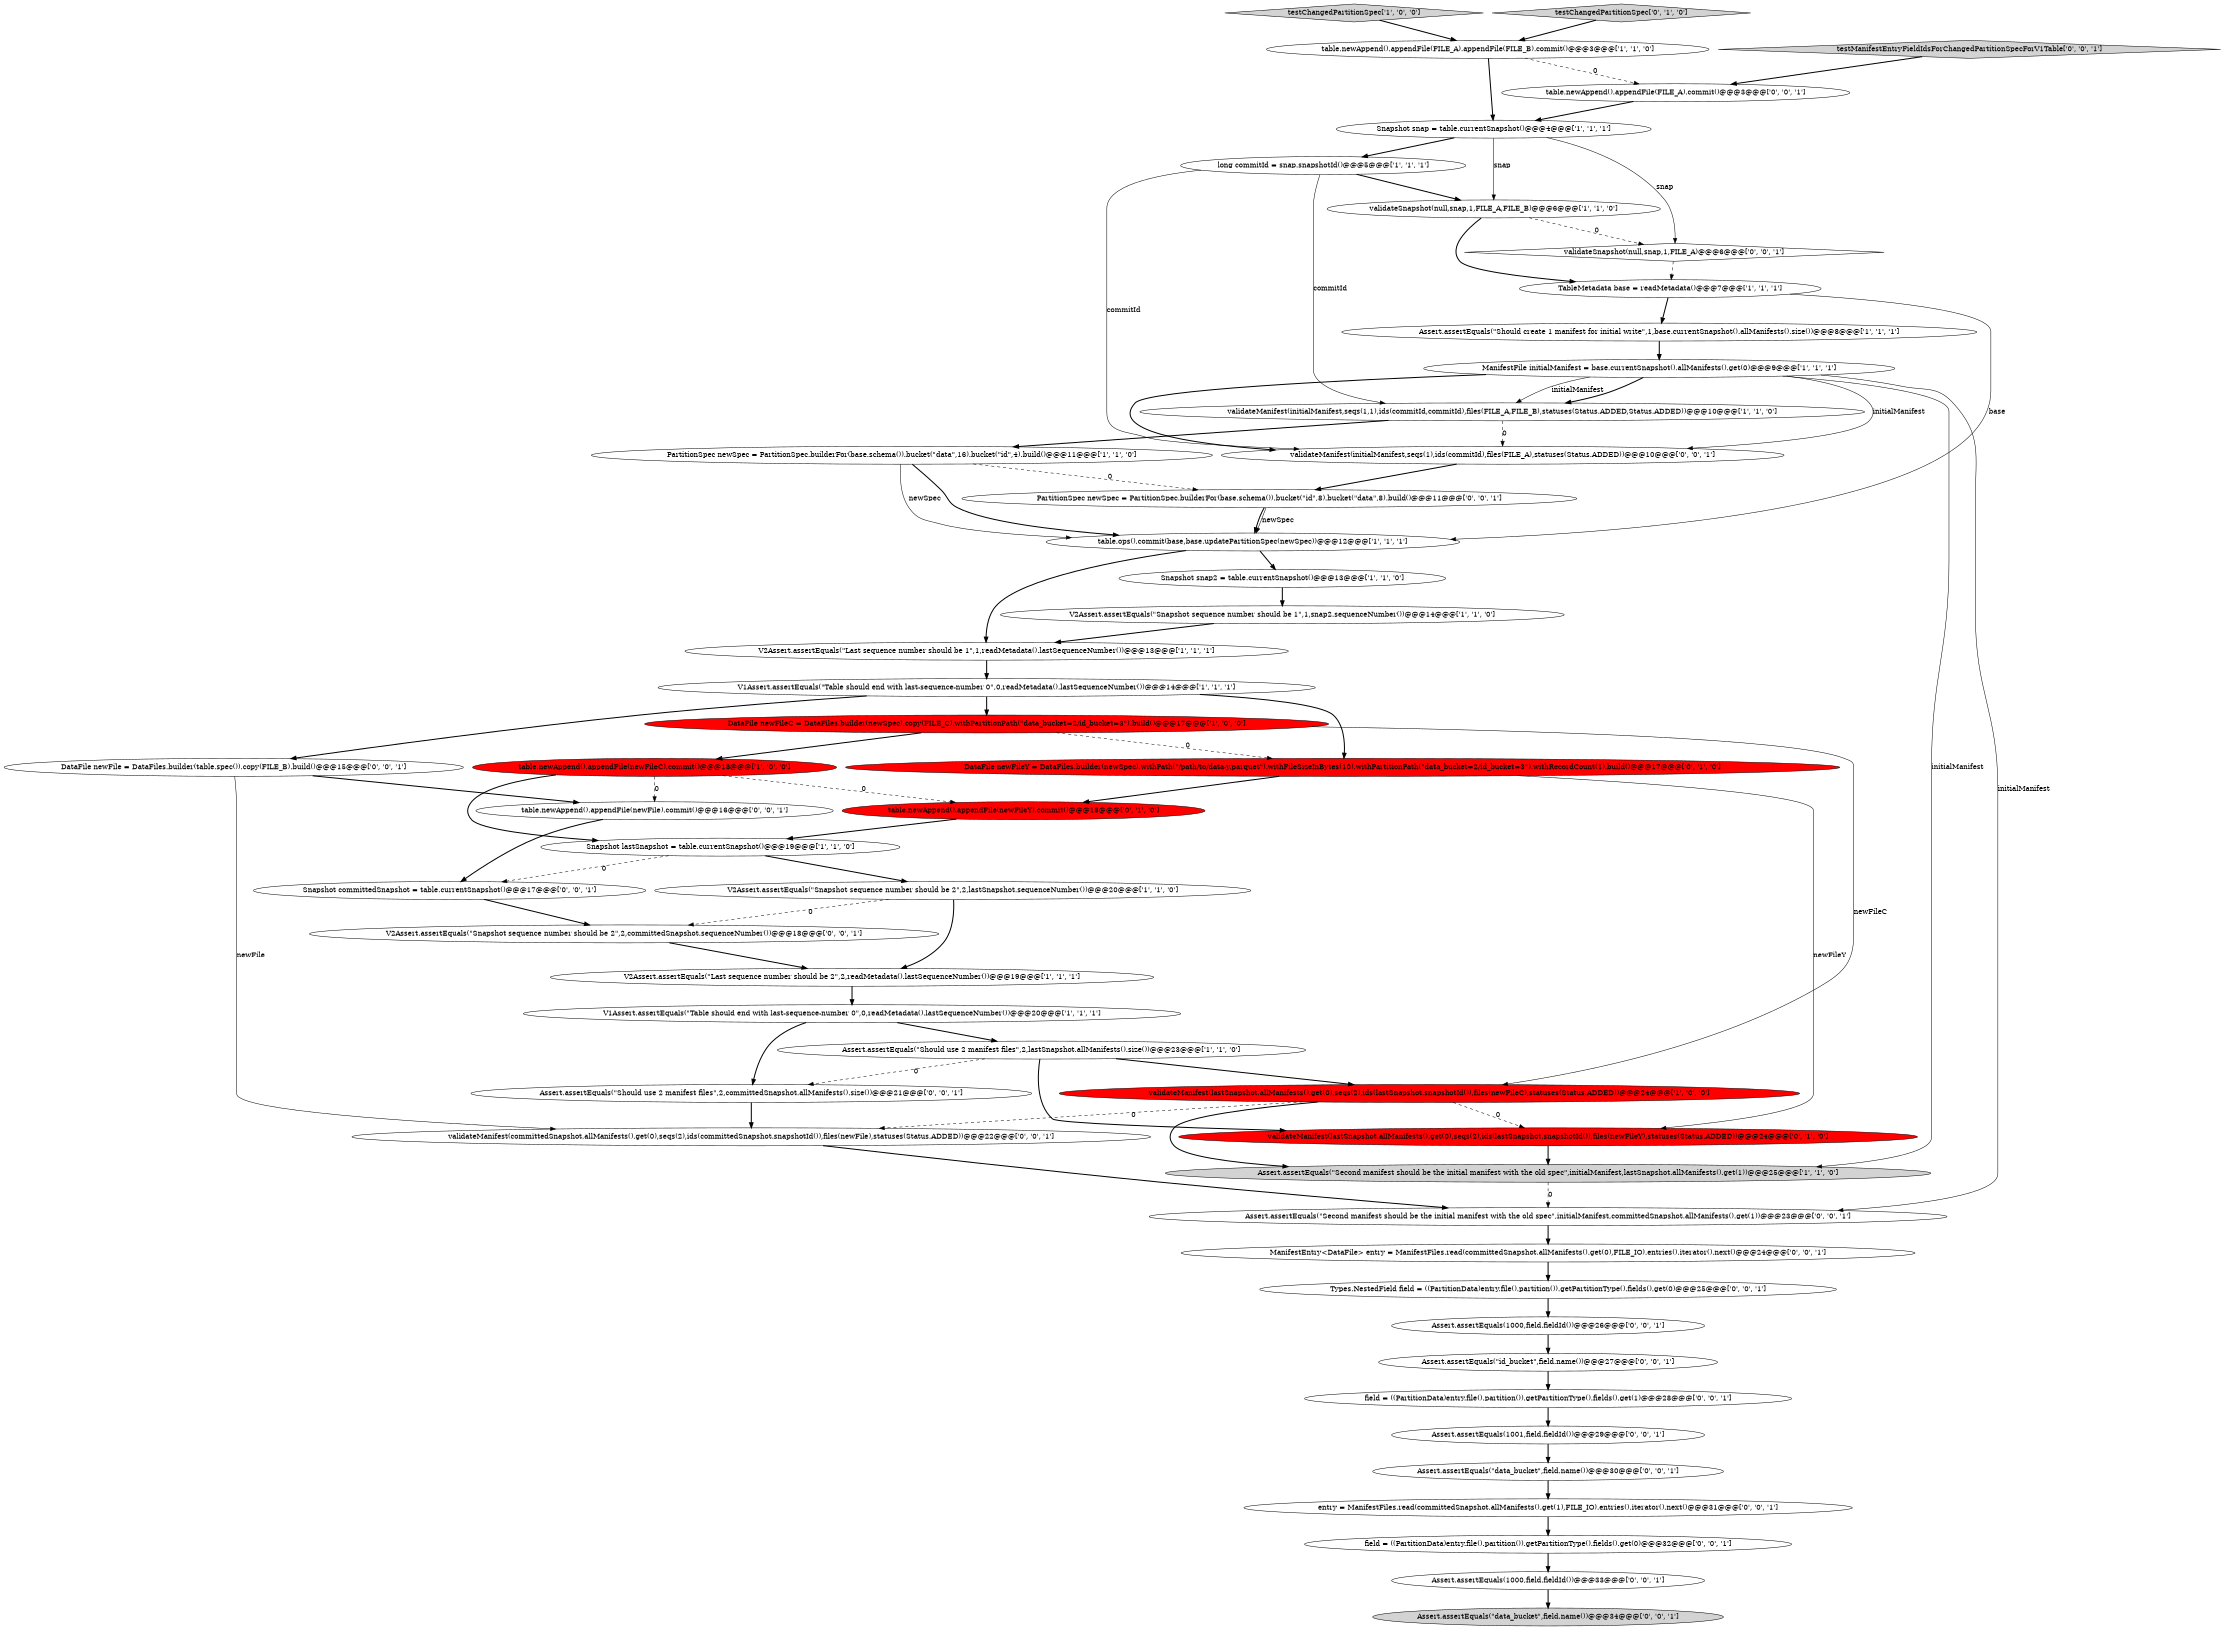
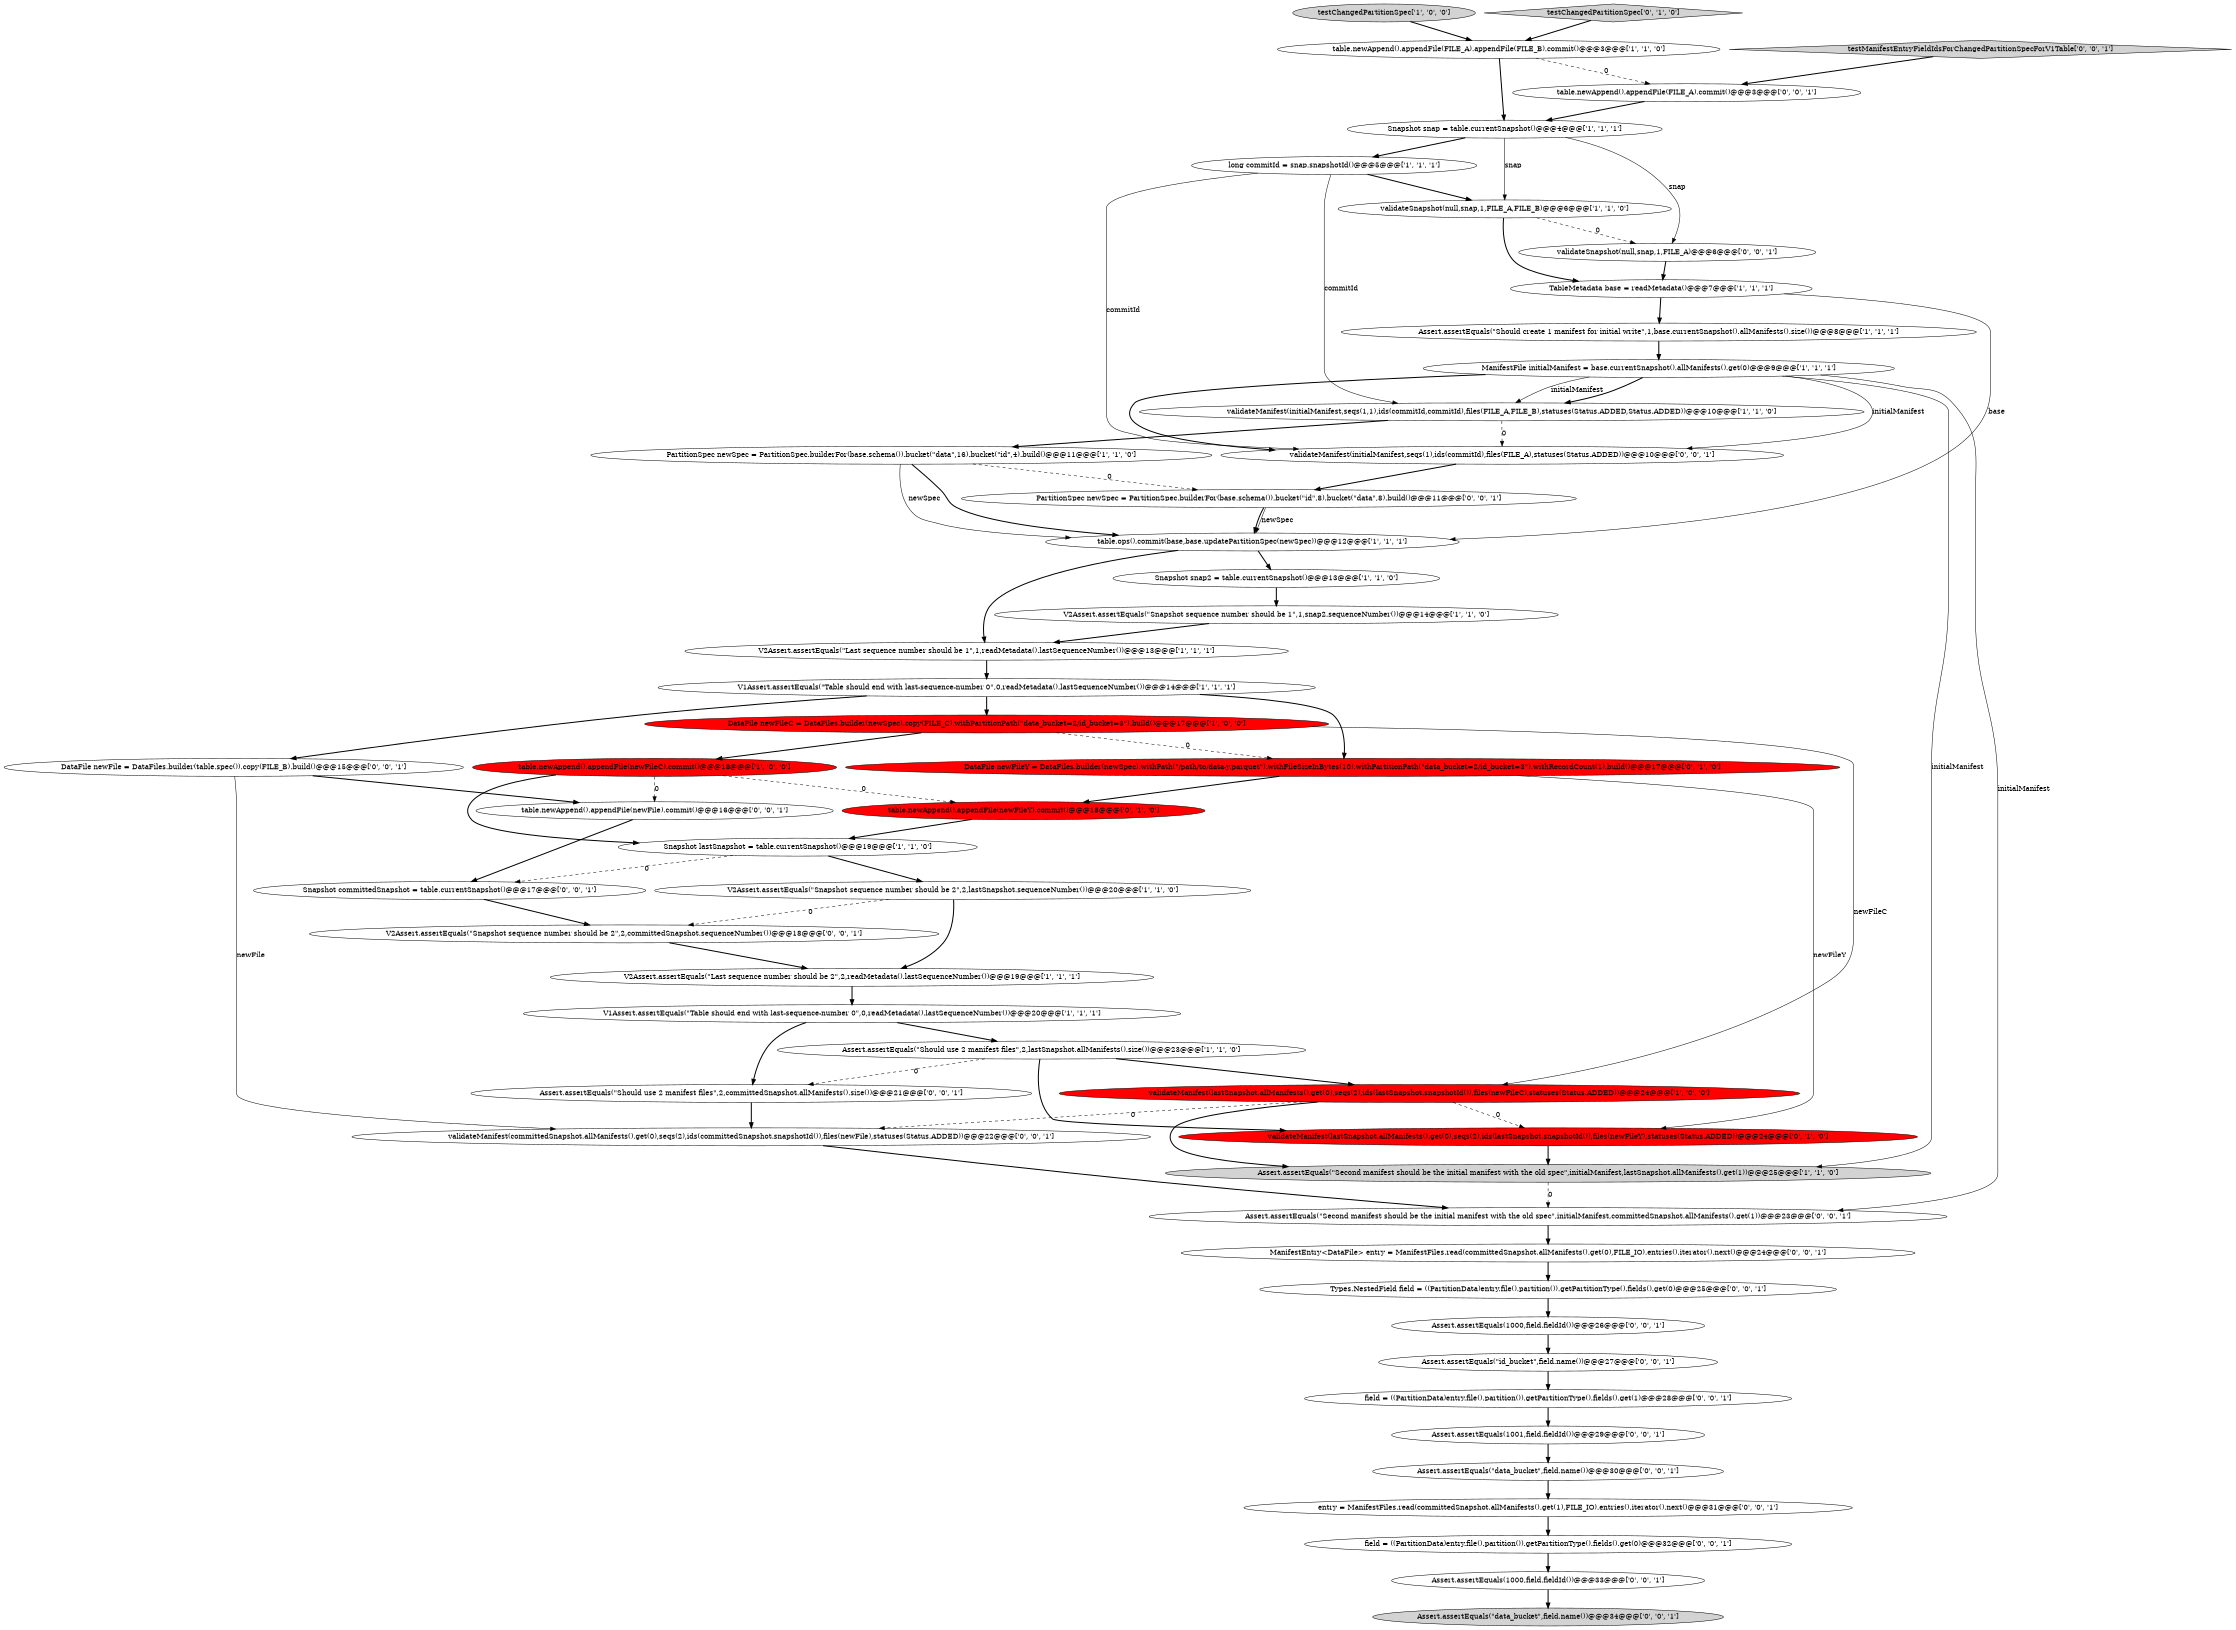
(1354, 13) -> (1384, 13)
(1674, 252) -> (1667, 252)
(1673, 268) -> (1665, 268)
